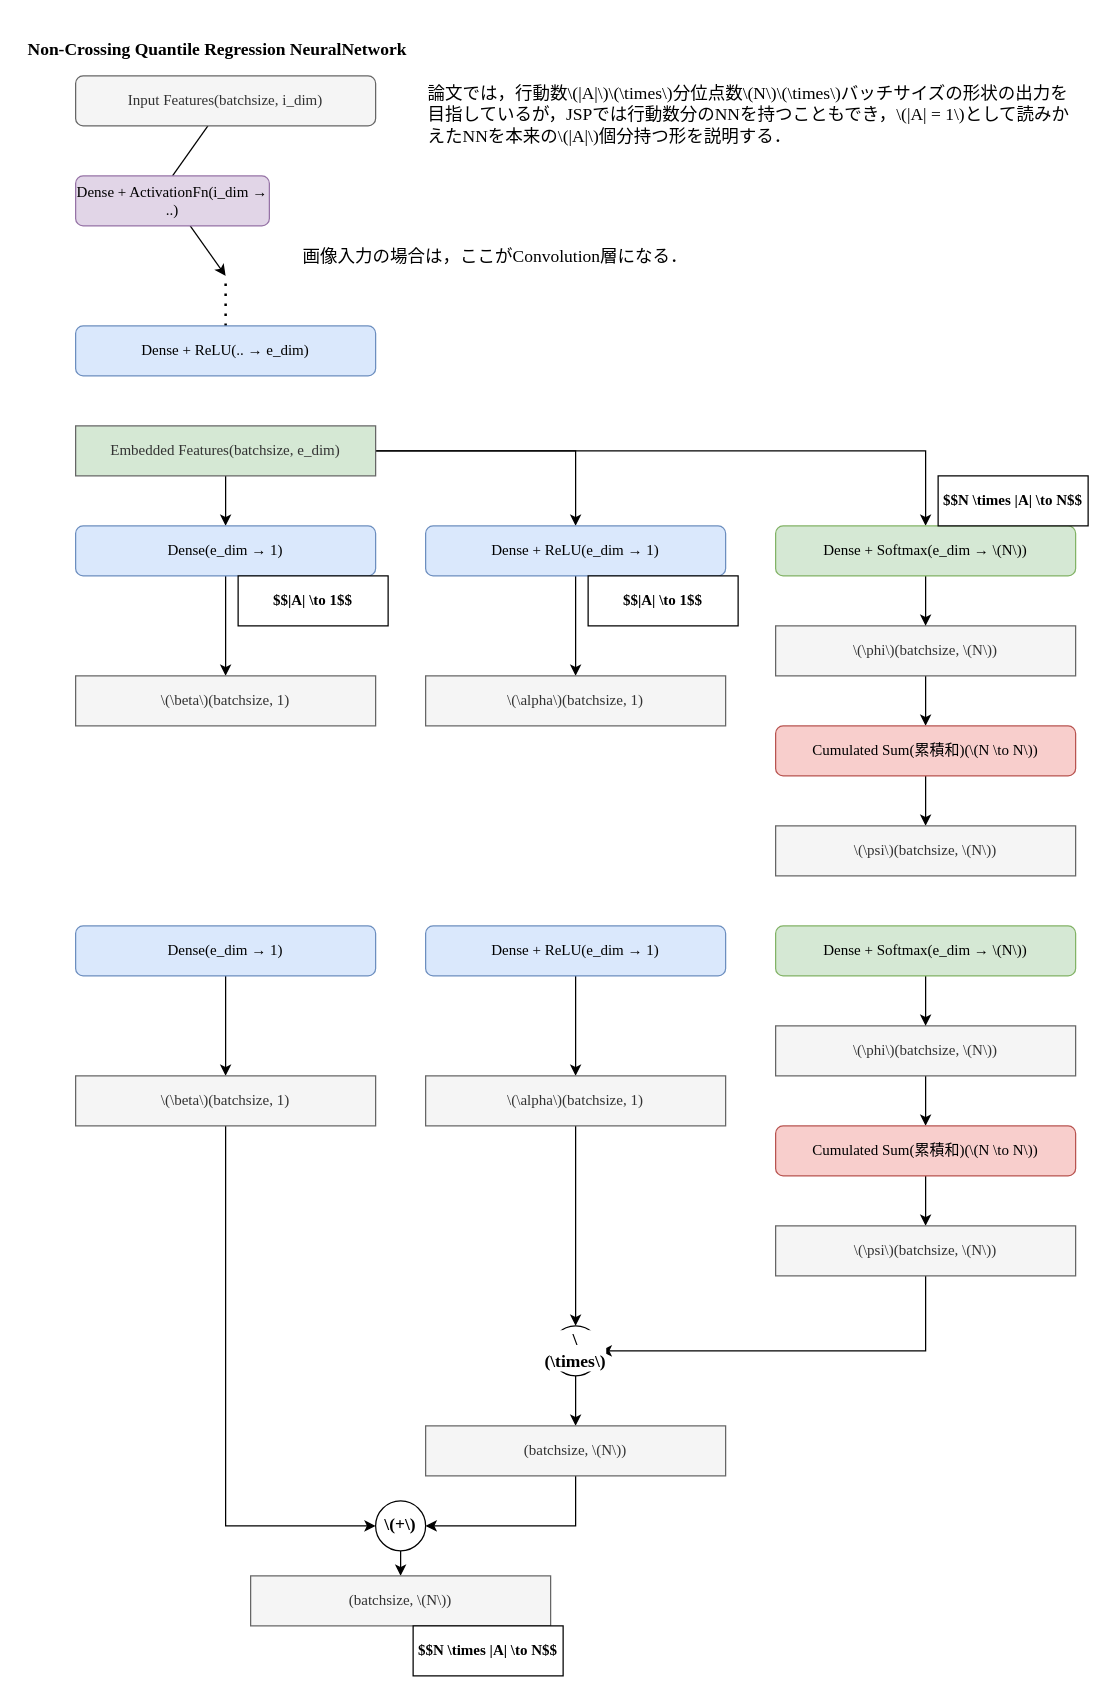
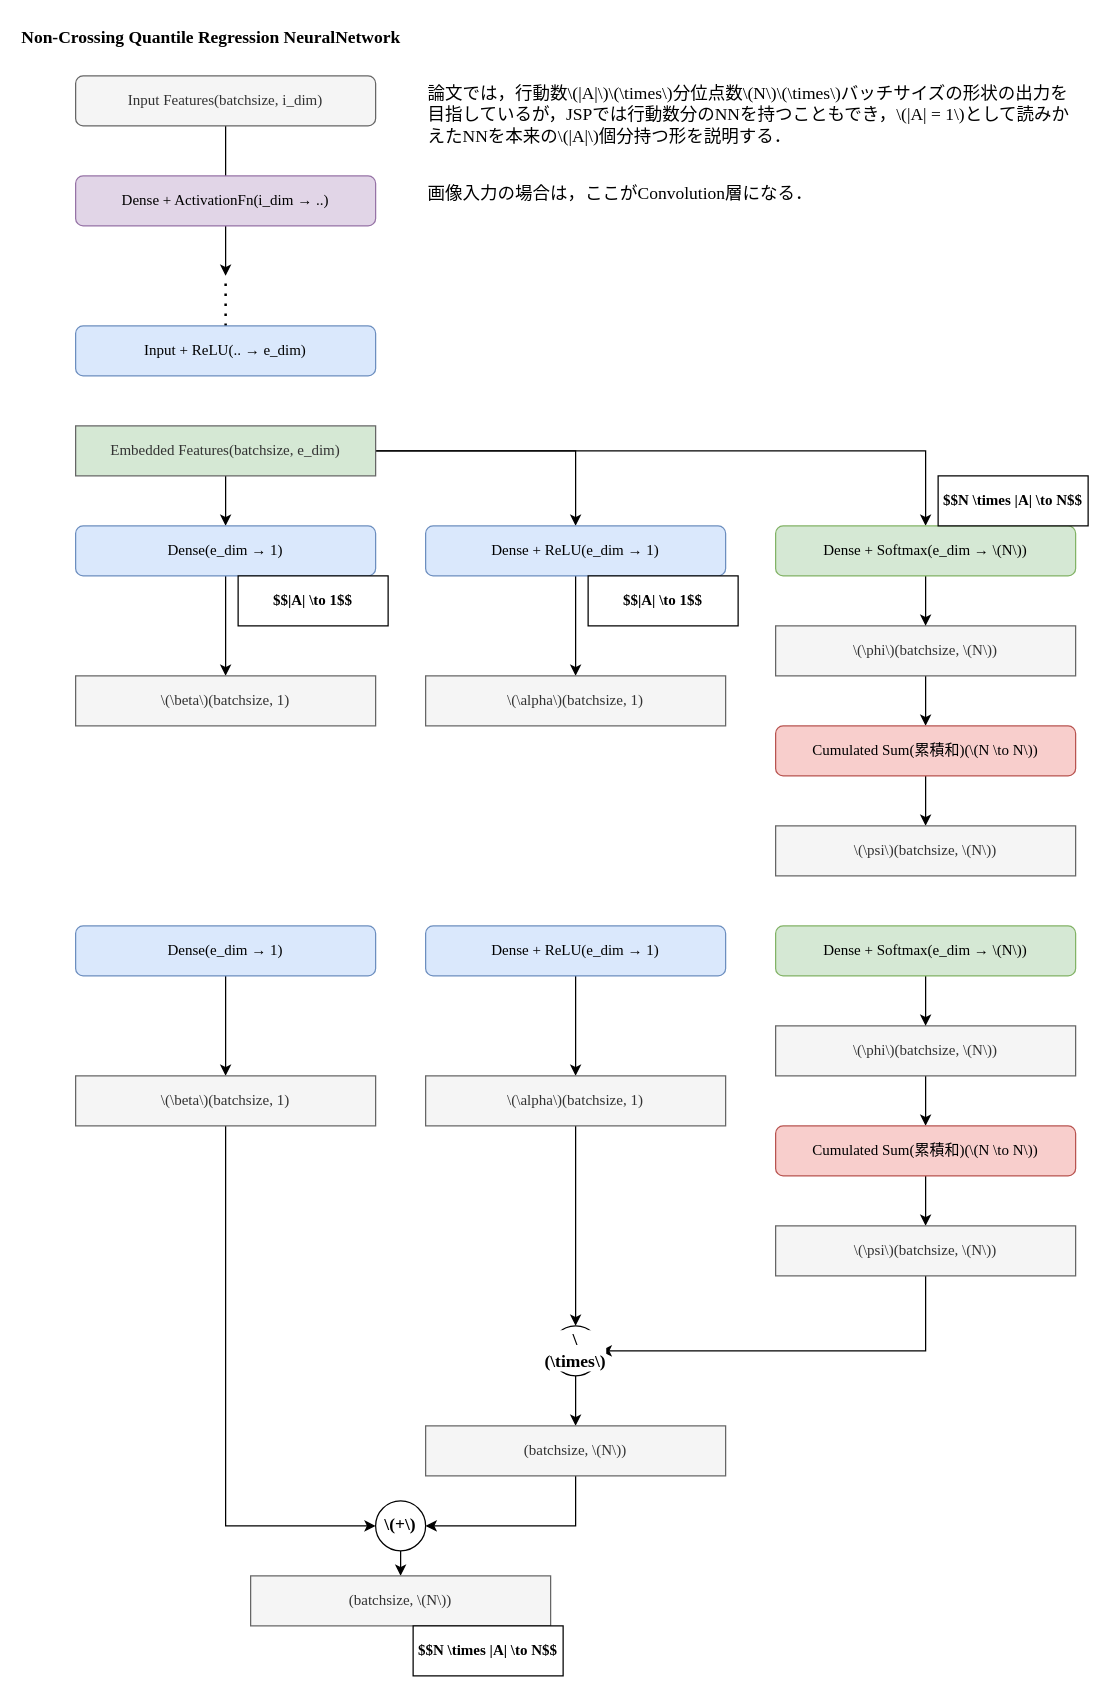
(251, 51) -> (244, 38)
(173, 201) -> (226, 201)
(626, 263) -> (751, 201)
(226, 351) -> (226, 351)
